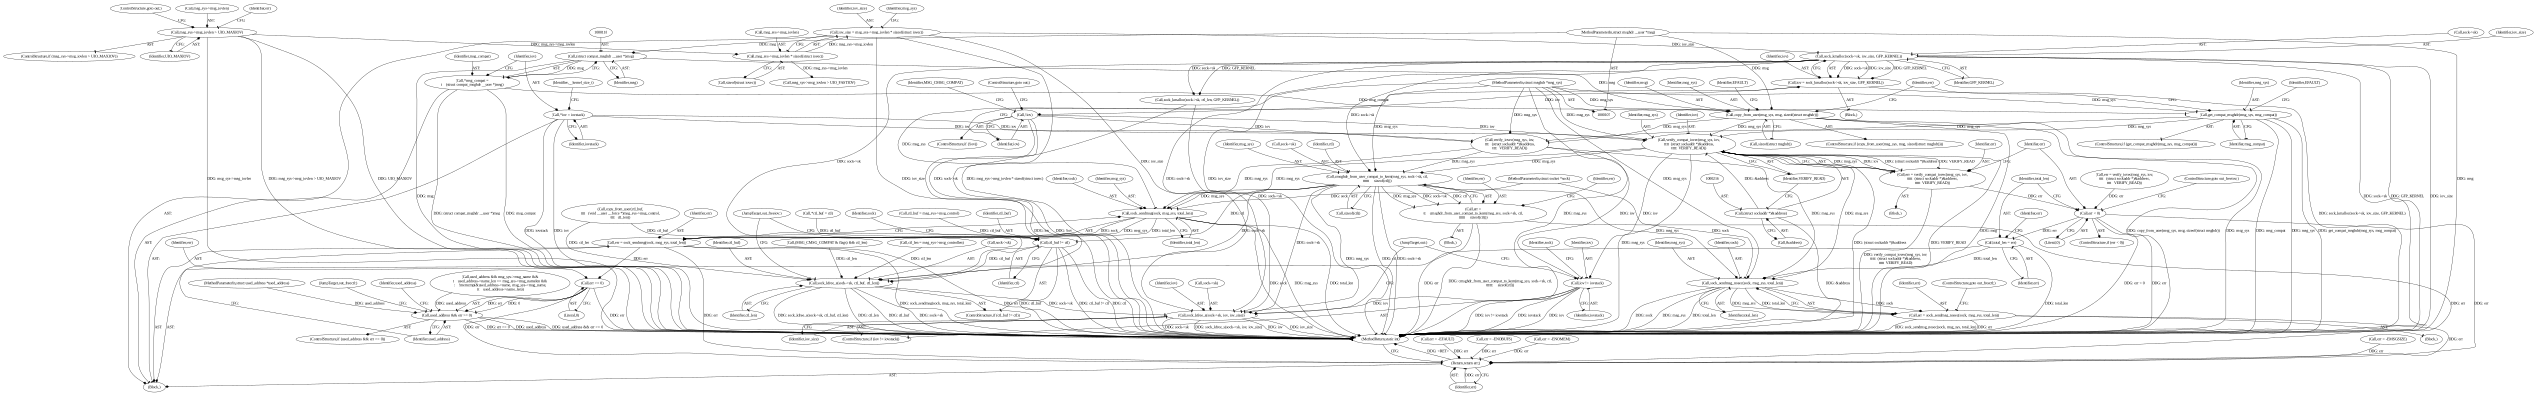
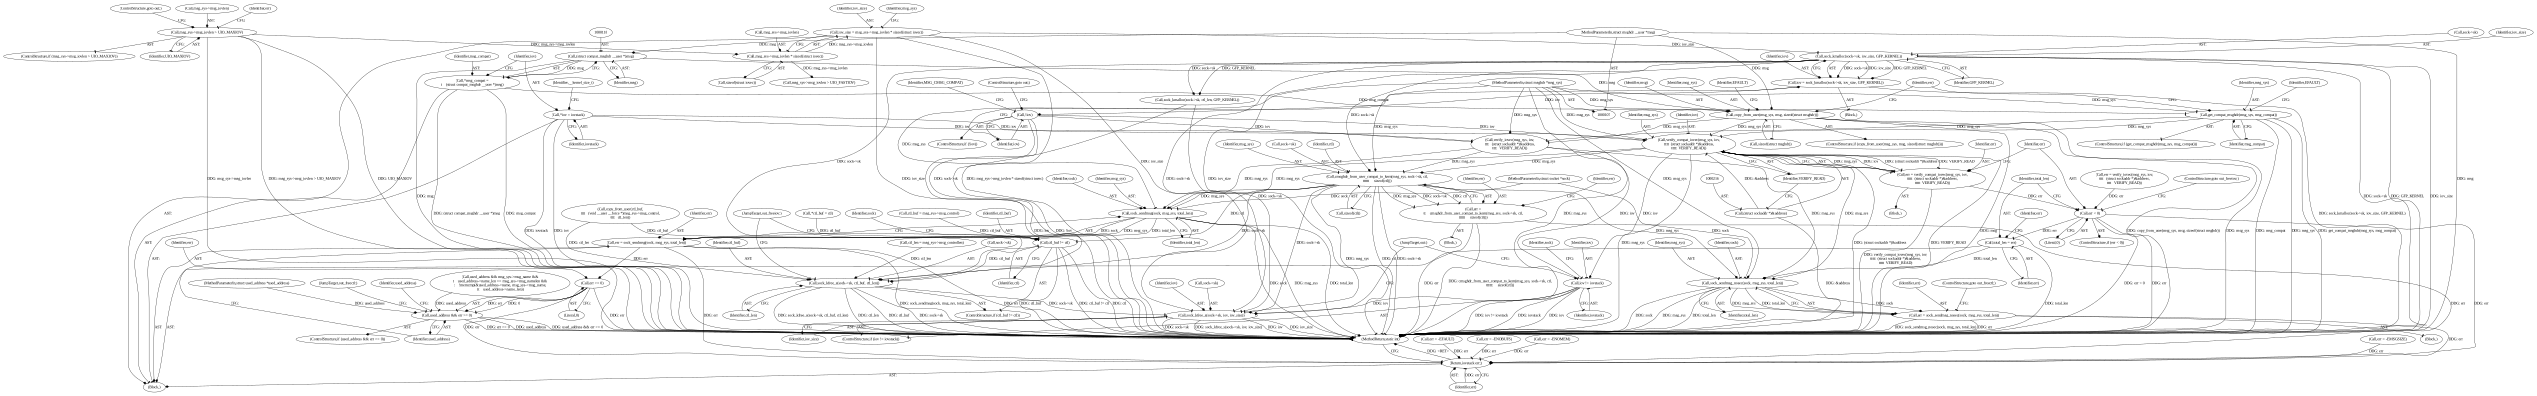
(827, 243) -> none
(1790, 243) -> none
(1811, 309) -> (1811, 309)
(1466, 363) -> (1466, 363)
